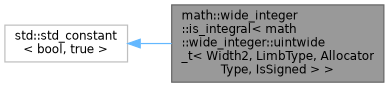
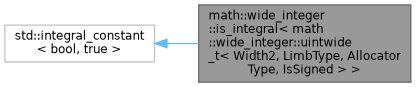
(66, 44) -> (80, 44)
